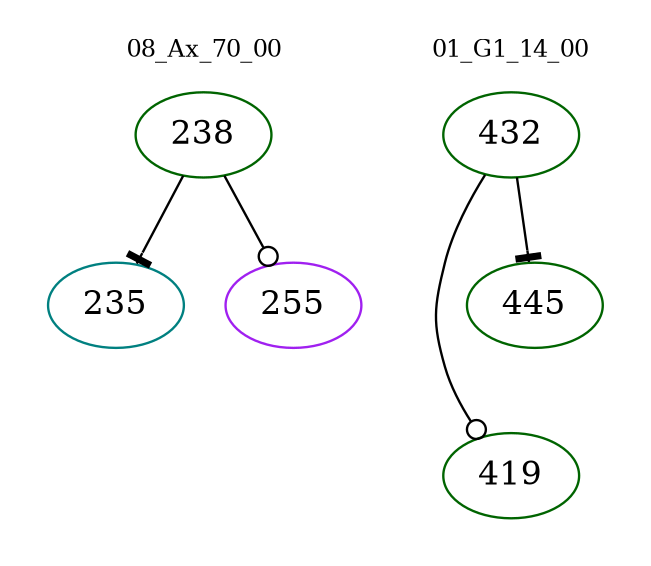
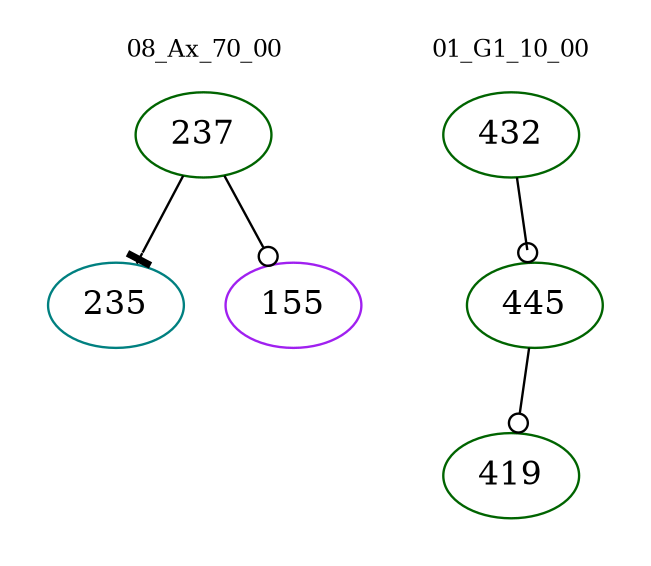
(511, 51) -> (511, 51)
(204, 135) -> (204, 135)
(522, 214) -> (522, 214)
(438, 297) -> (524, 381)
(293, 305) -> (293, 305)
